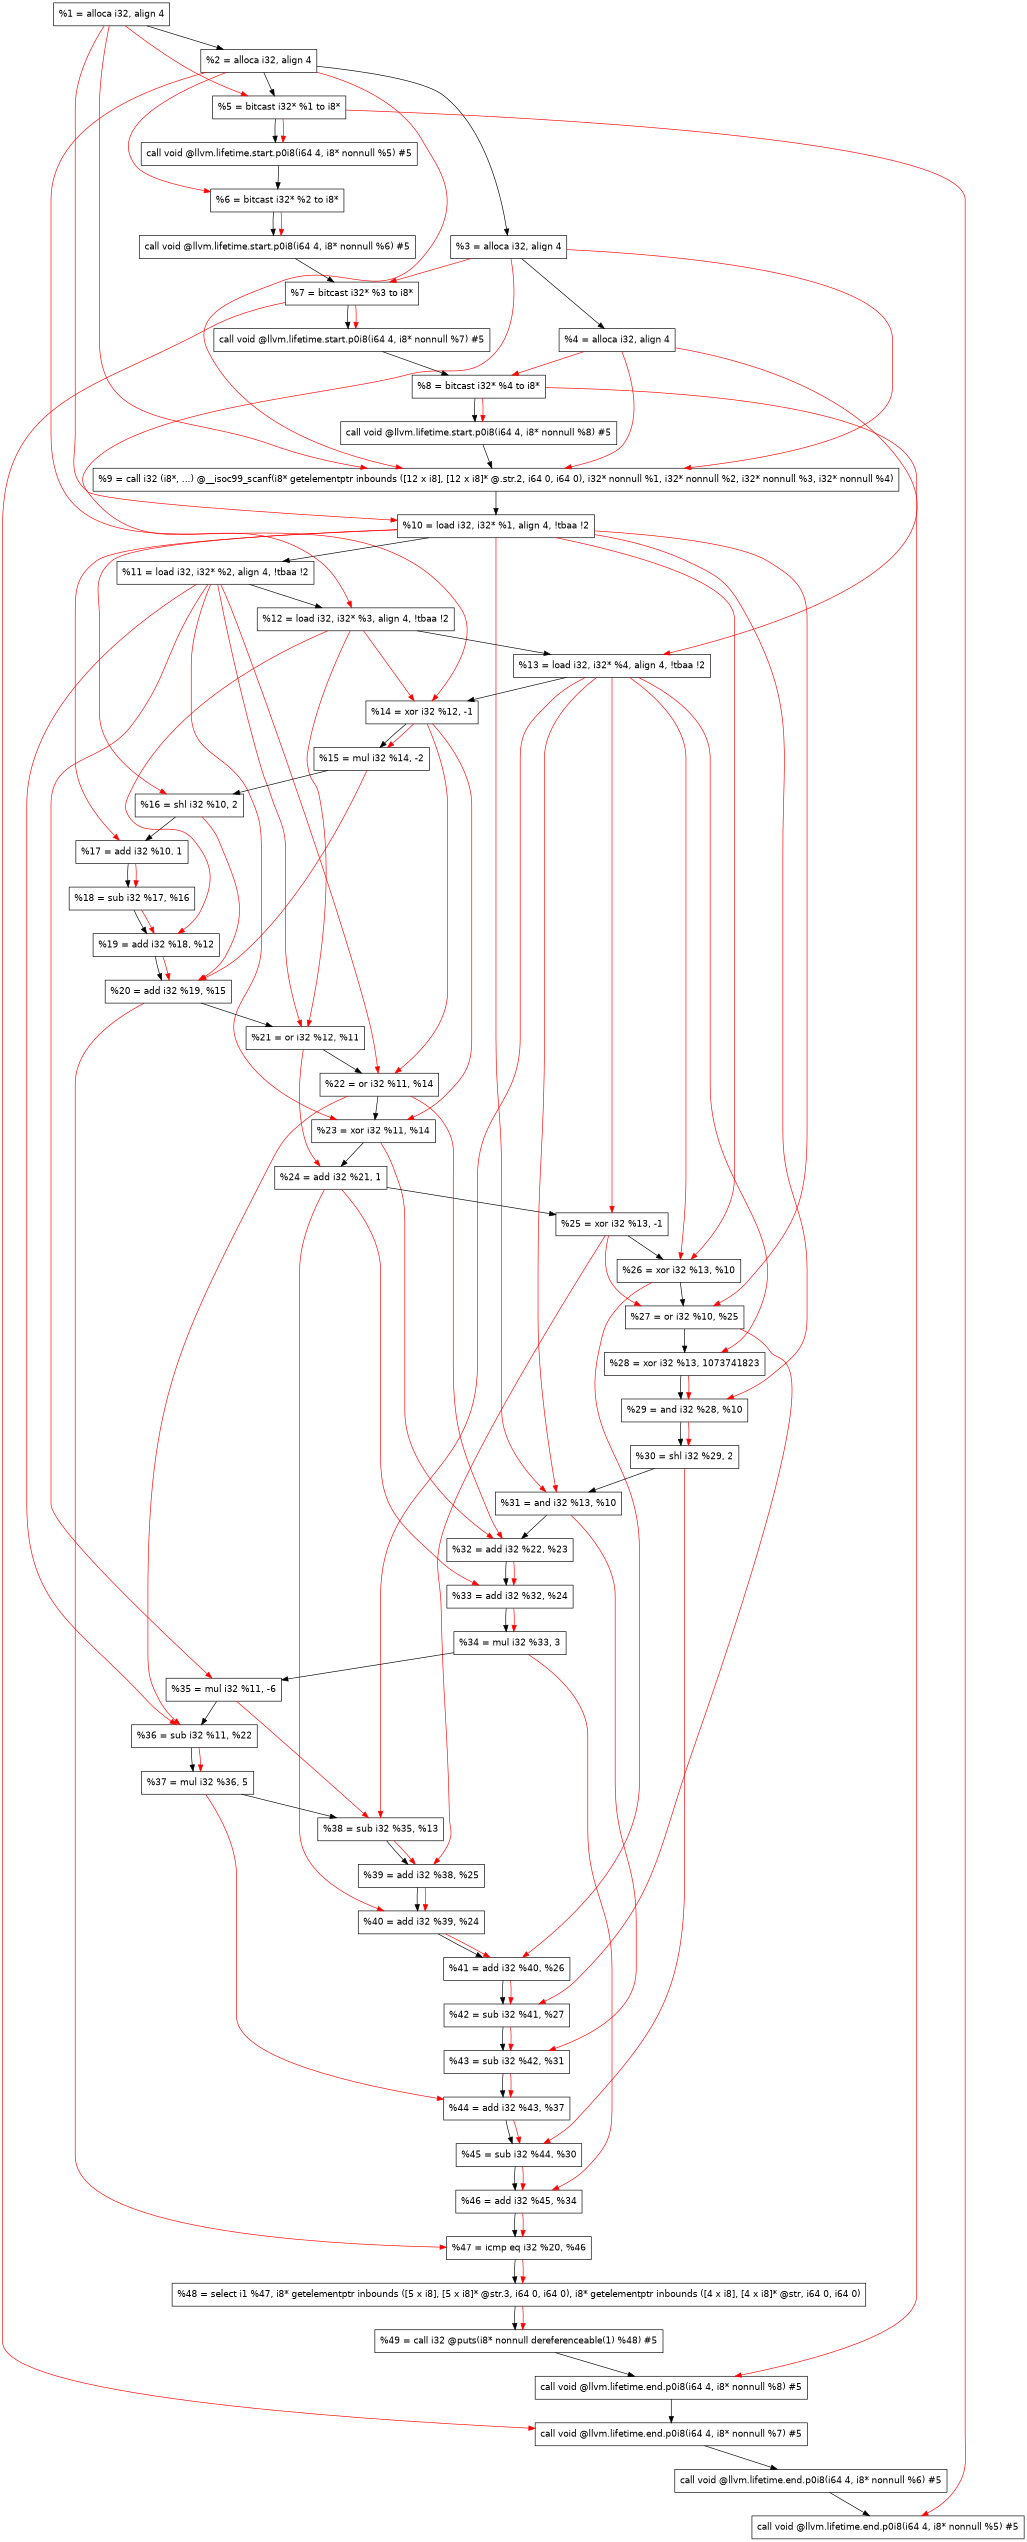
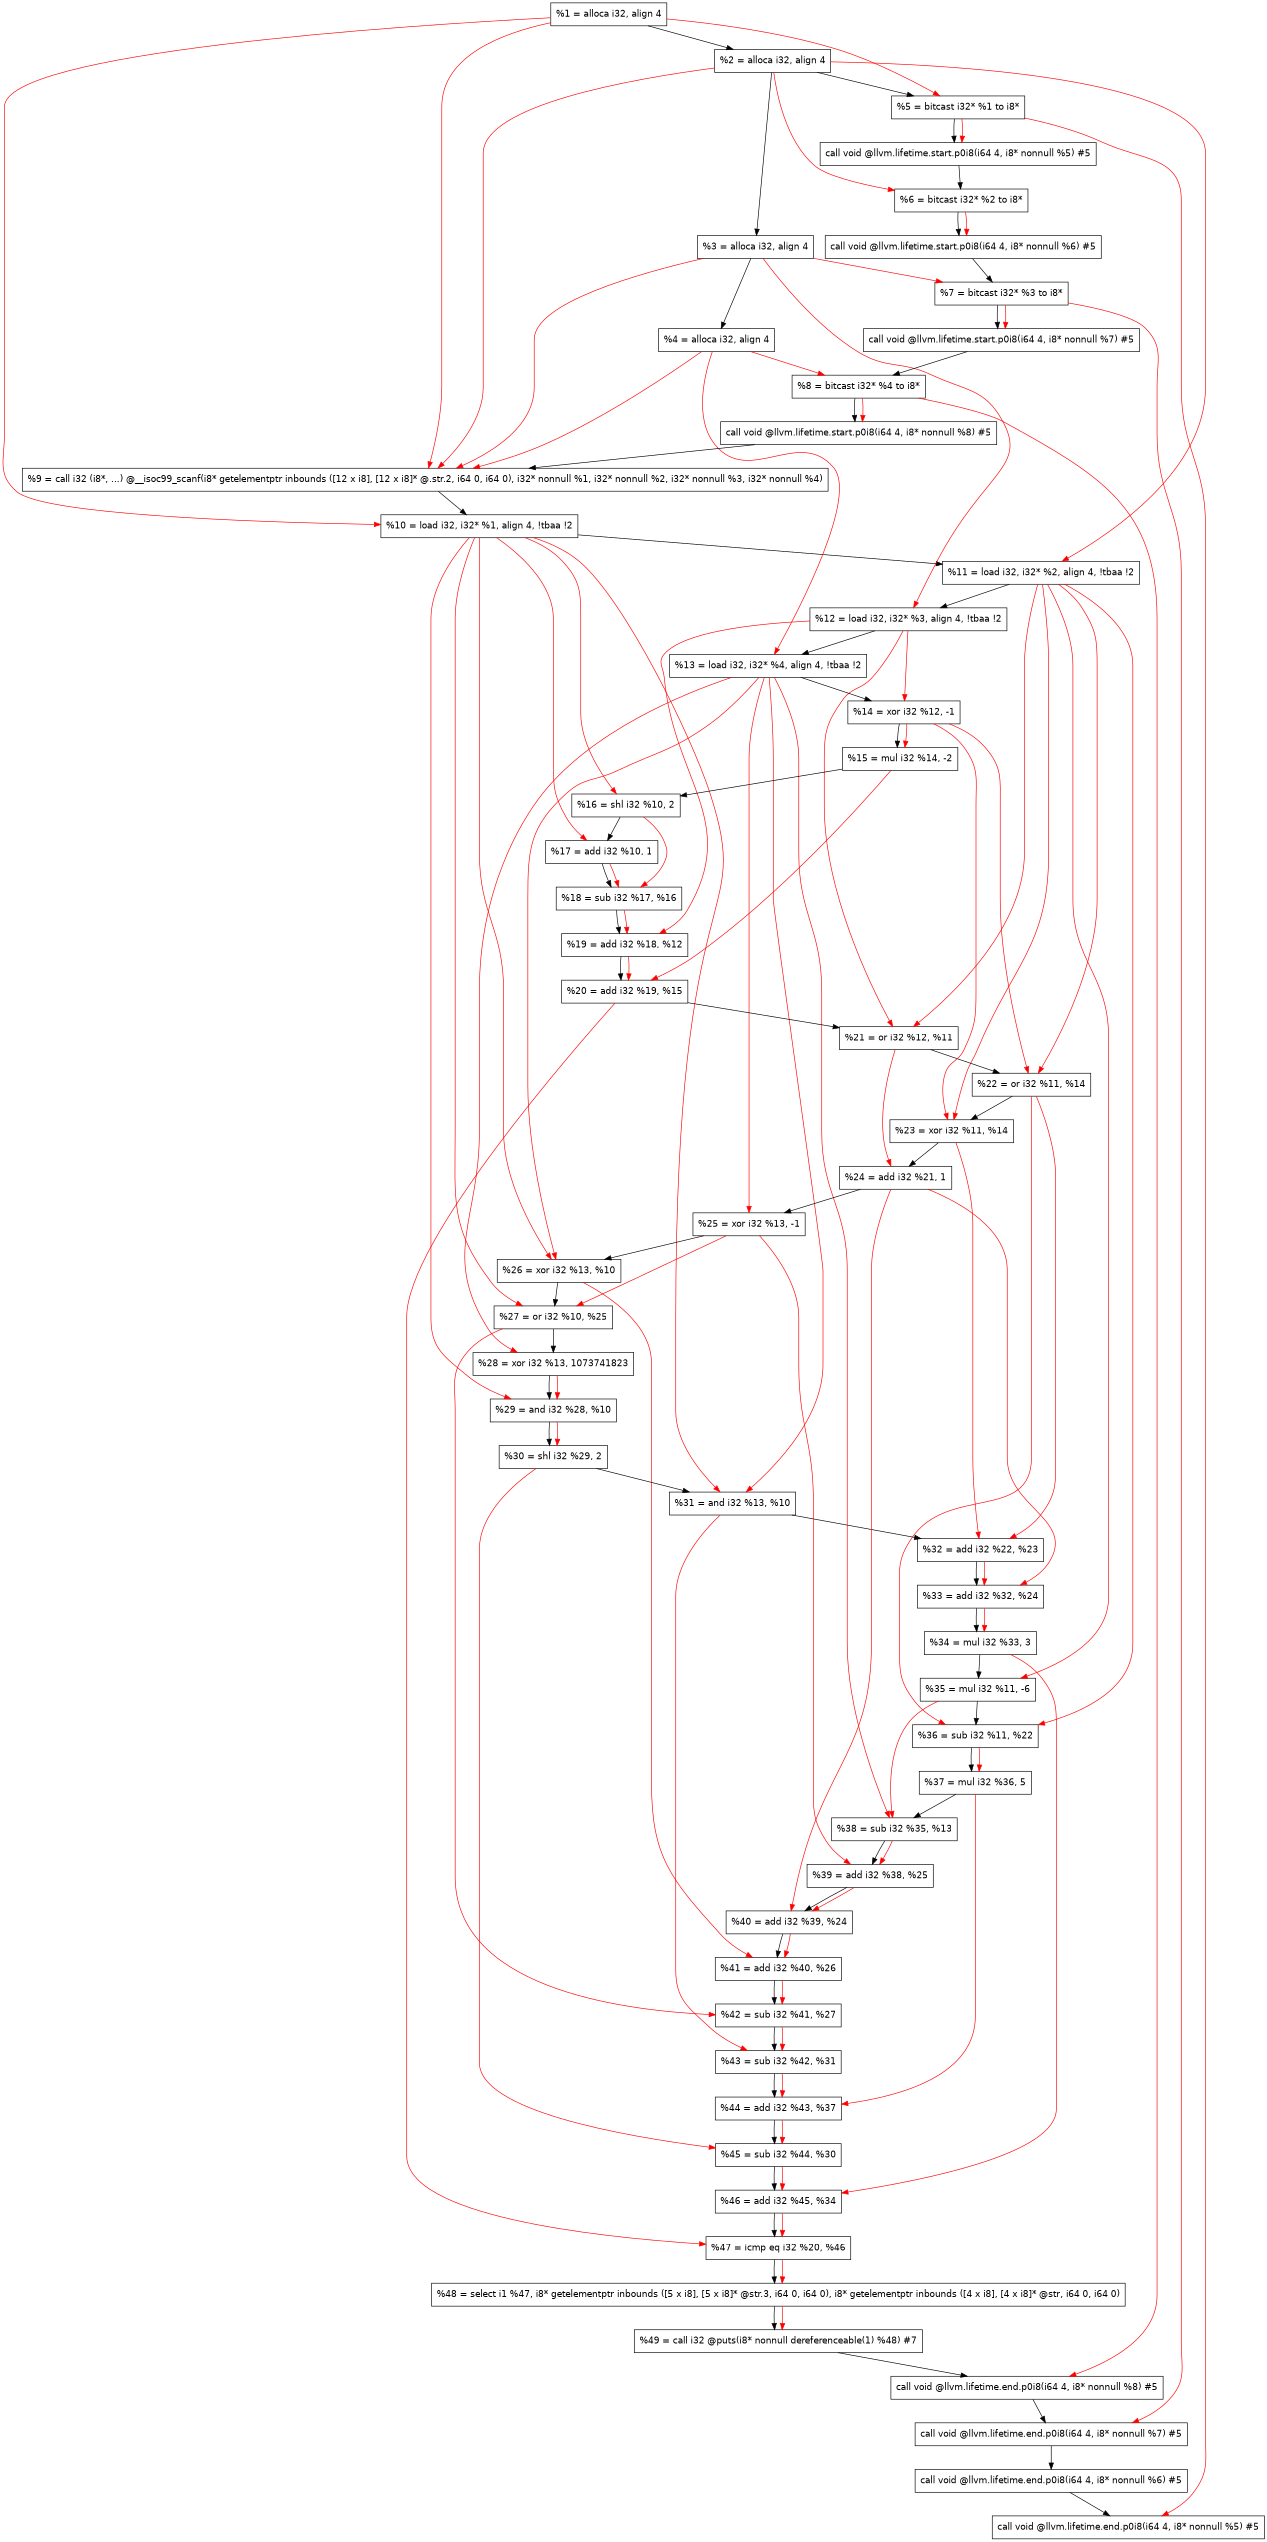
(72, 498) -> (1206, 184)
(239, 898) -> (667, 850)
(519, 2341) -> (778, 2341)
